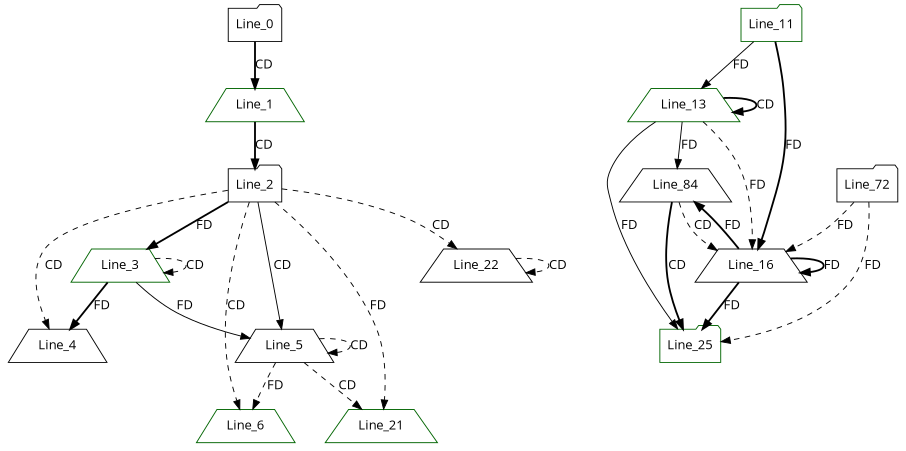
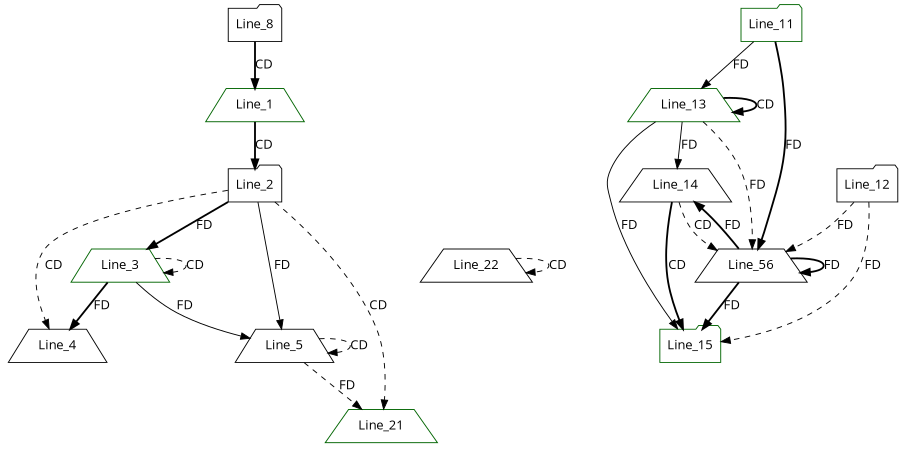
(255, 25) -> (255, 25)
(676, 185) -> (676, 185)
(867, 185) -> (867, 185)
(369, 206) -> none
(283, 266) -> (283, 266)
(751, 266) -> (751, 266)
(379, 306) -> (379, 306)
(690, 346) -> (690, 346)
(348, 386) -> (348, 386)
(246, 426) -> none
